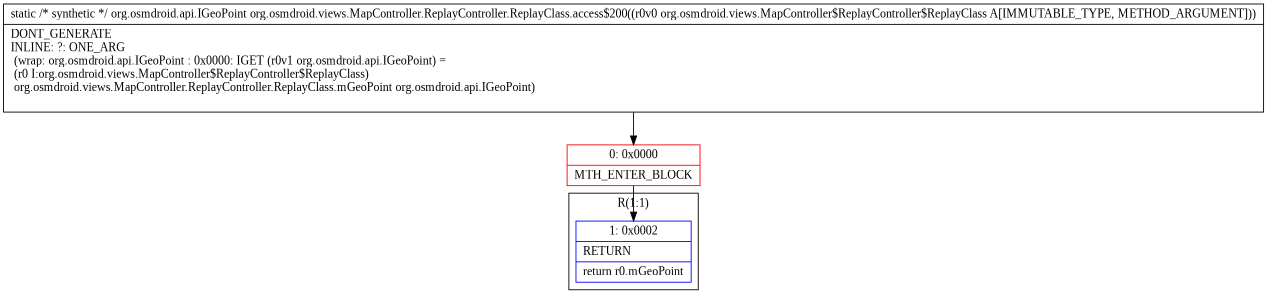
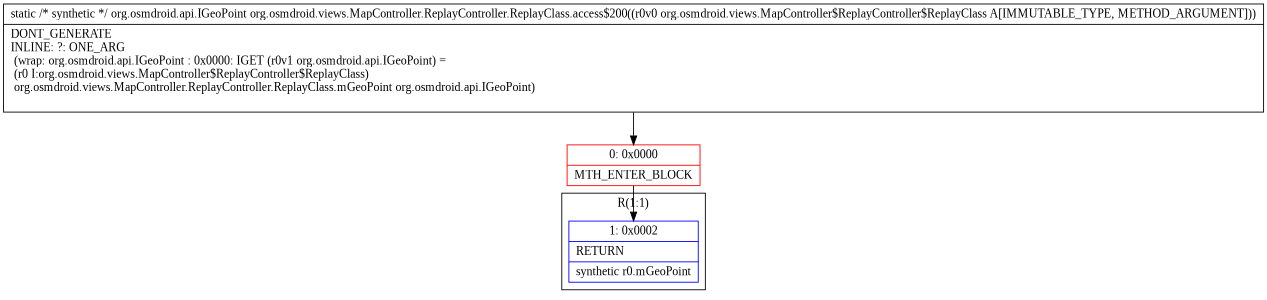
(634, 272) -> (634, 272)
